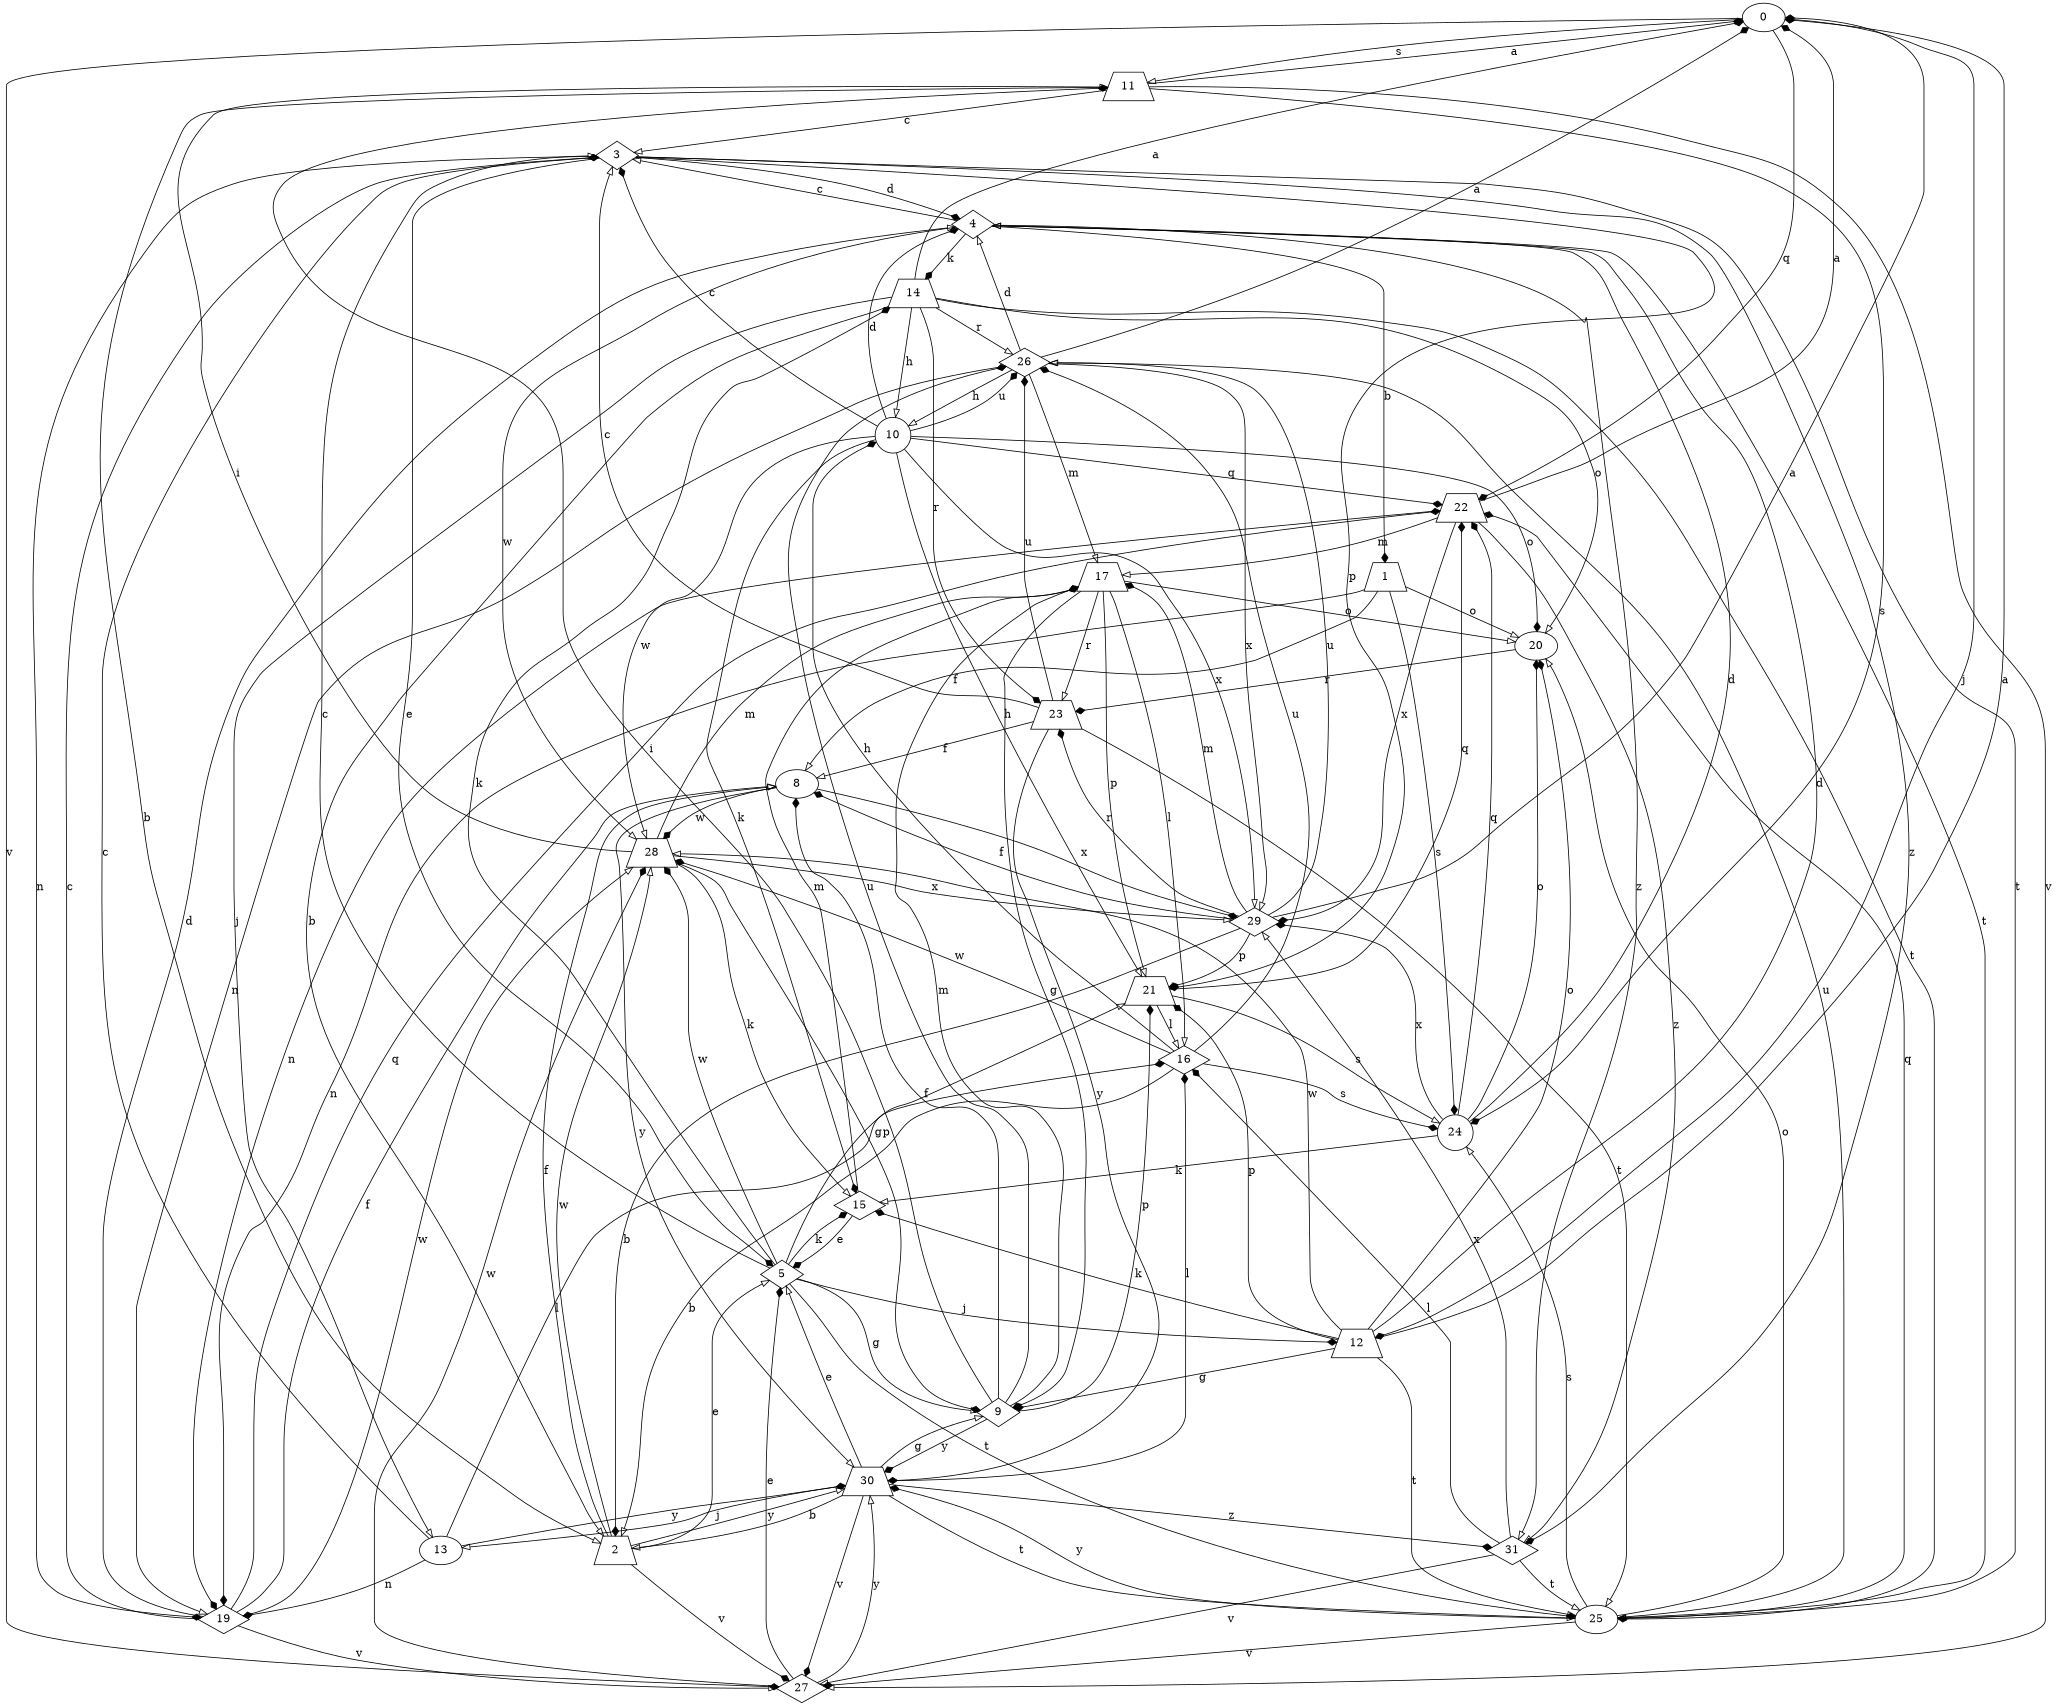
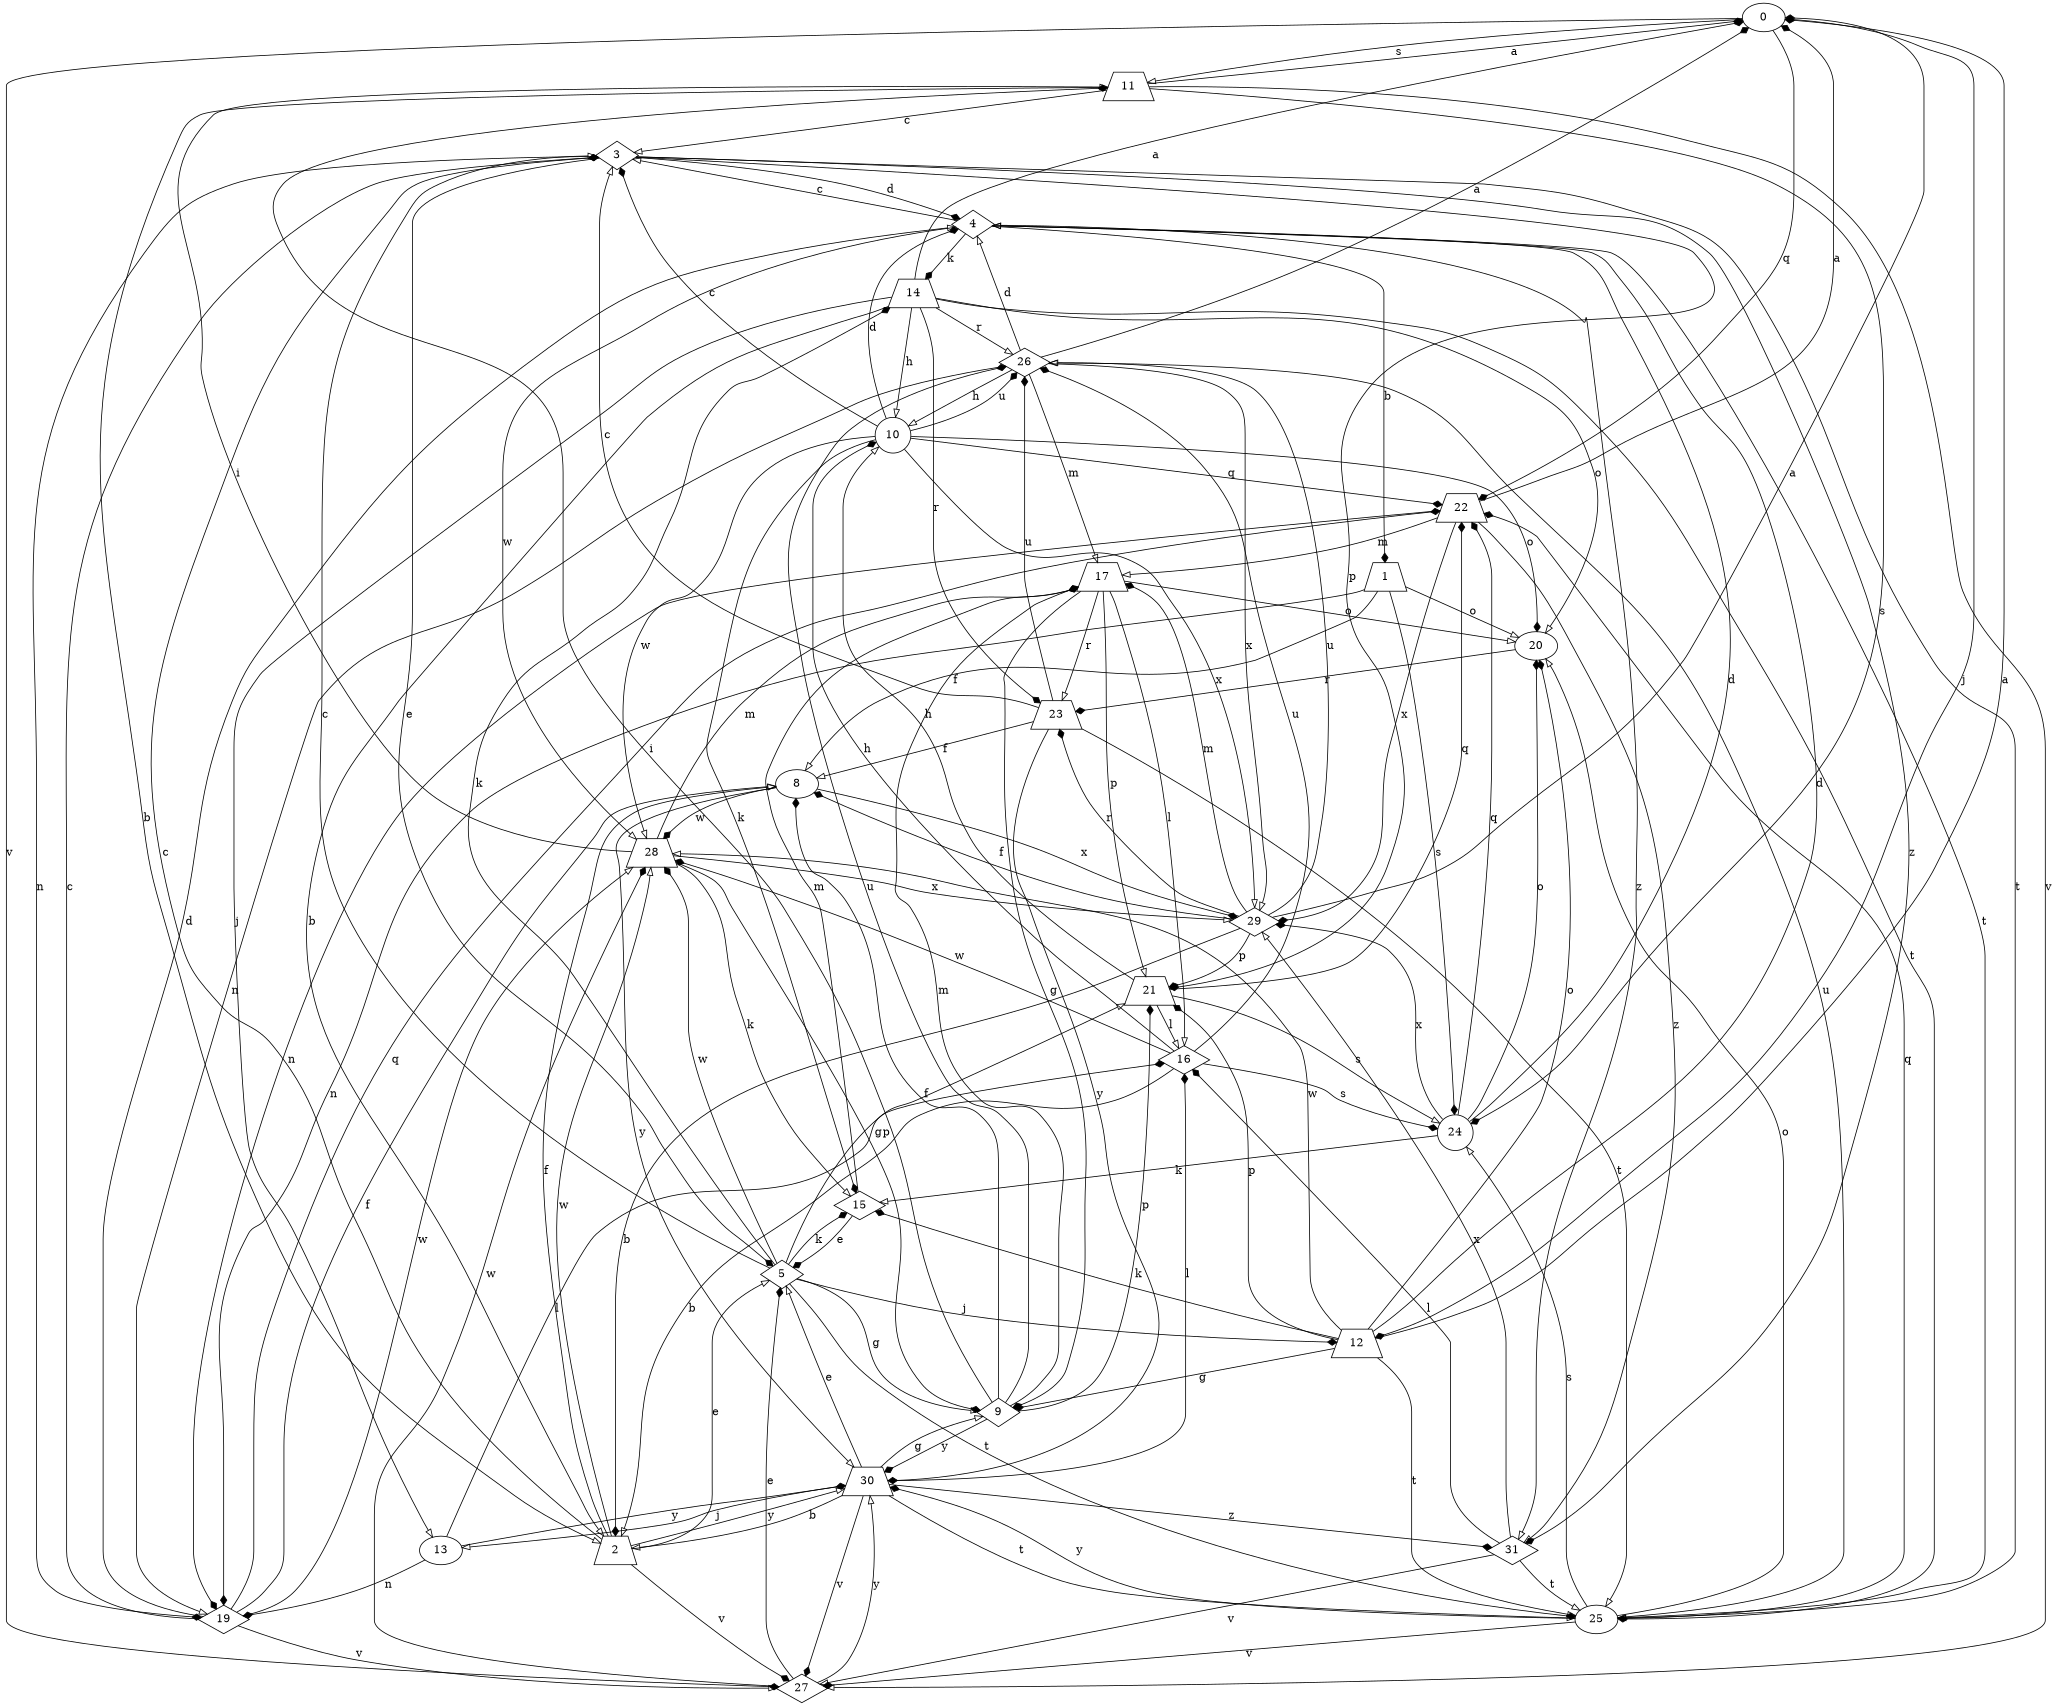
(999, 719) -> (929, 738)
(102, 771) -> (155, 814)
